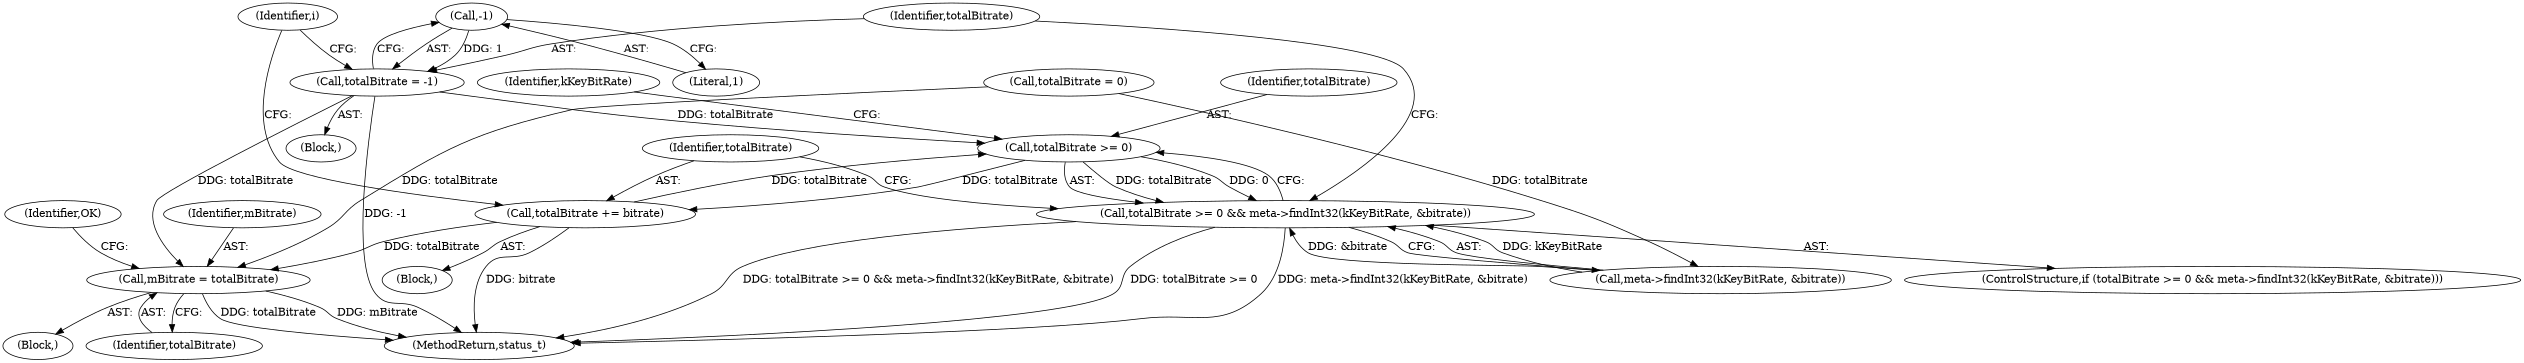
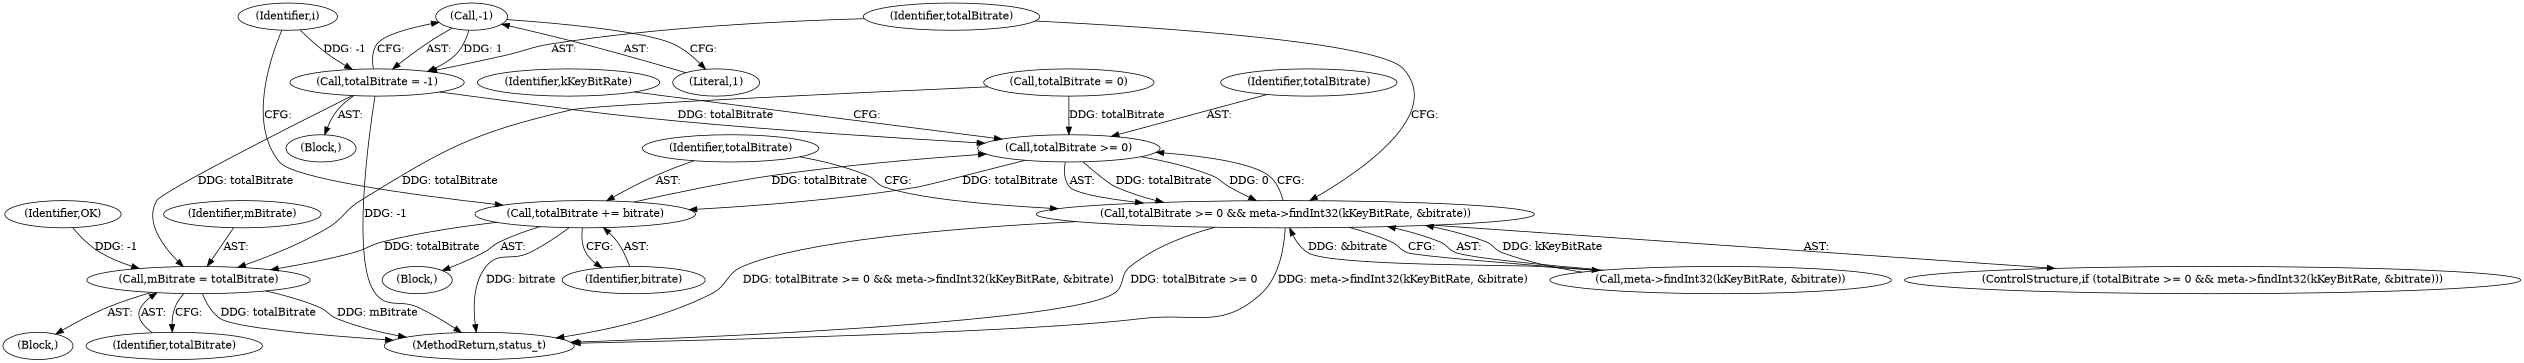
(345, 50) -> (345, 50)
(1410, 163) -> (1069, 112)
(116, 247) -> (116, 247)
none -> (634, 280)
